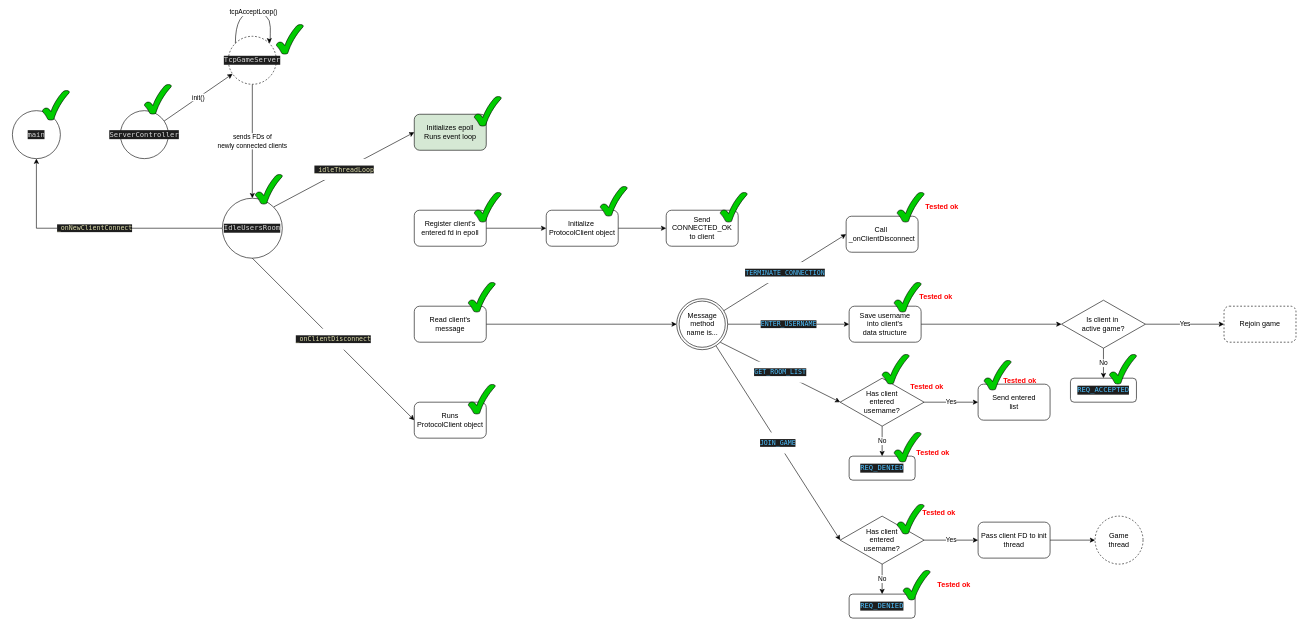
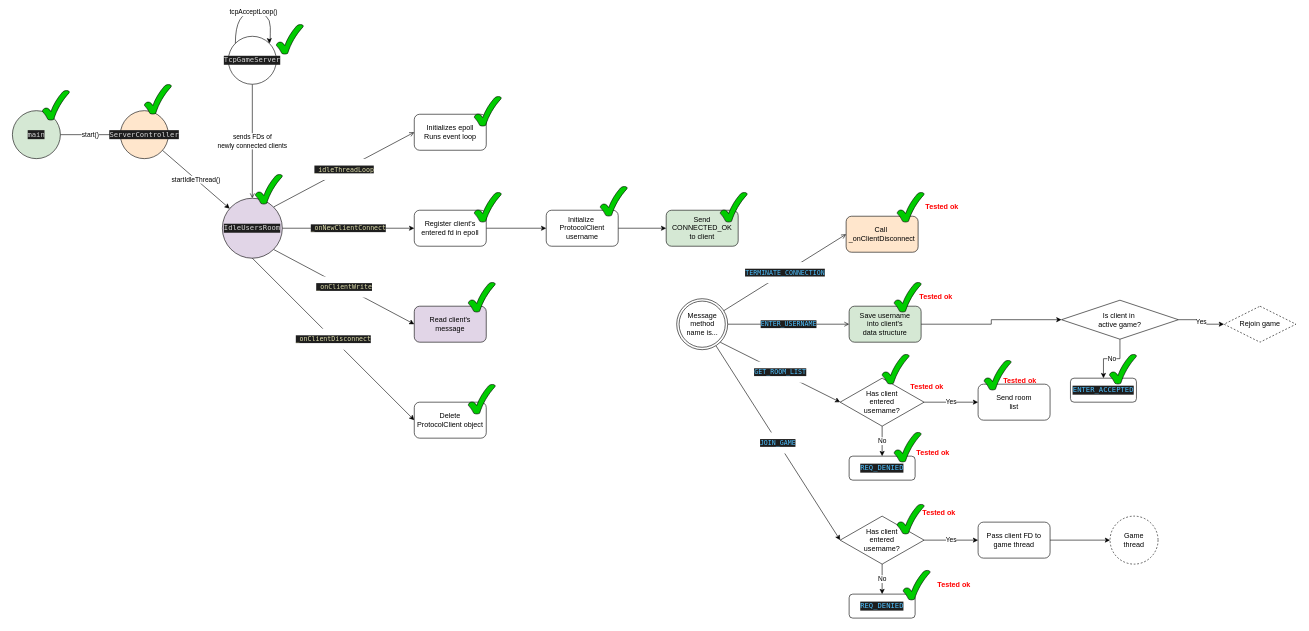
(252, 60) -> (252, 60)
(196, 99) -> none
(450, 132) -> (450, 132)
(36, 135) -> (36, 135)
none -> (85, 135)
(144, 135) -> (144, 135)
(409, 135) -> (410, 134)
none -> (196, 179)
(252, 192) -> (252, 194)
(94, 228) -> (348, 228)
(252, 228) -> (252, 228)
(582, 228) -> (582, 228)
(702, 228) -> (702, 228)
(882, 234) -> (882, 234)
(841, 237) -> (843, 237)
none -> (298, 263)
(450, 324) -> (450, 324)
(671, 324) -> none
(843, 324) -> (845, 324)
(885, 324) -> (885, 324)
(1104, 324) -> (1120, 320)
(1260, 324) -> (1260, 324)
(1104, 390) -> (1104, 390)
(1014, 402) -> (1014, 402)
(450, 420) -> (450, 420)
(1014, 540) -> (1014, 540)
(1119, 540) -> (1134, 540)
